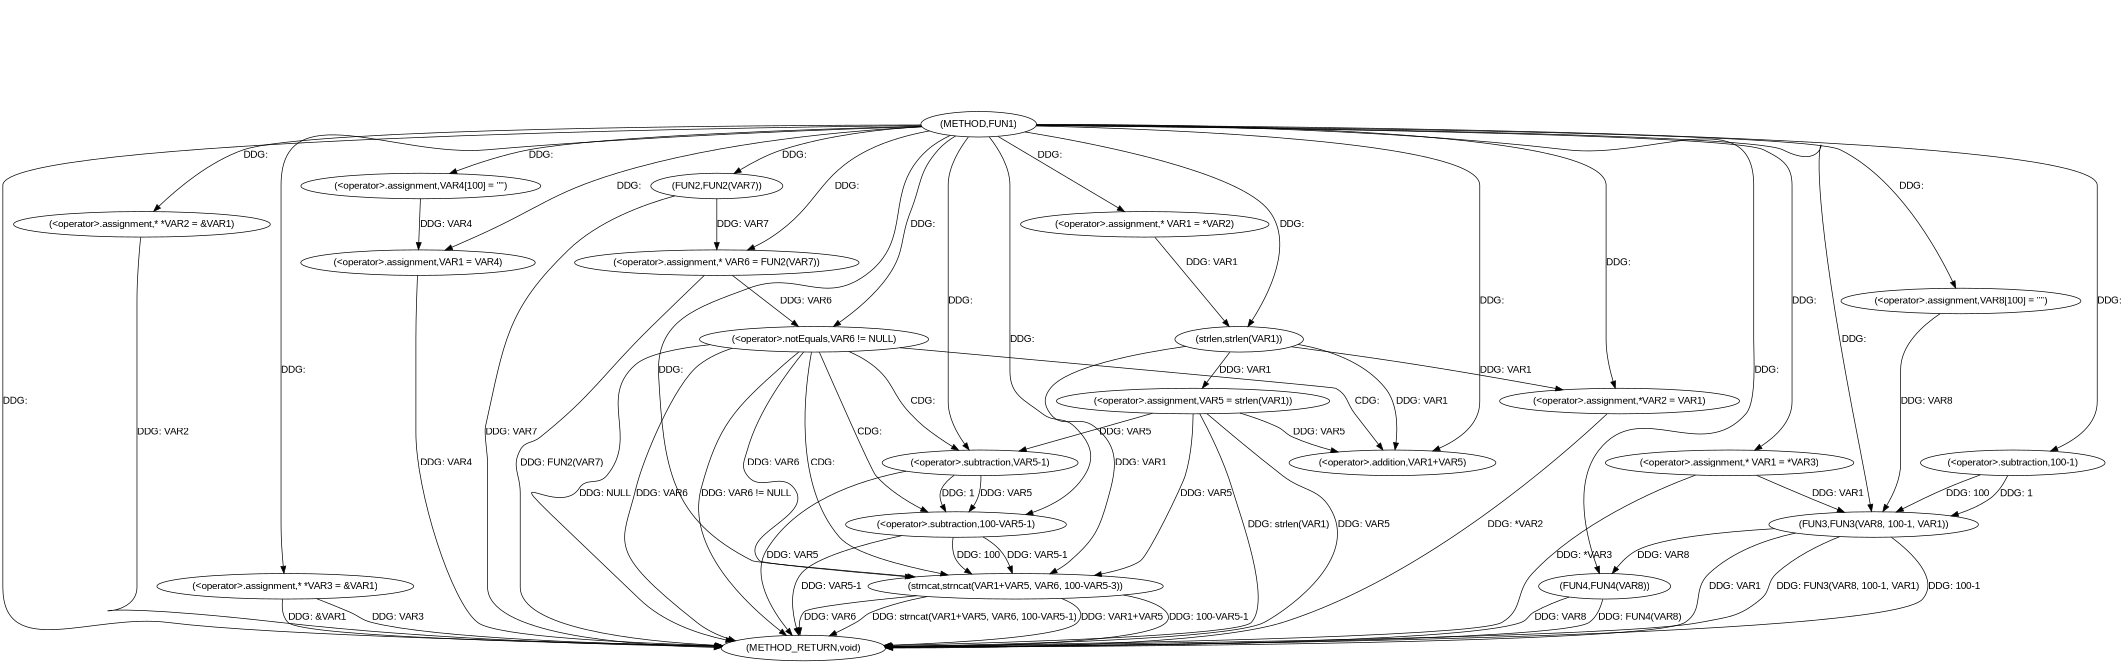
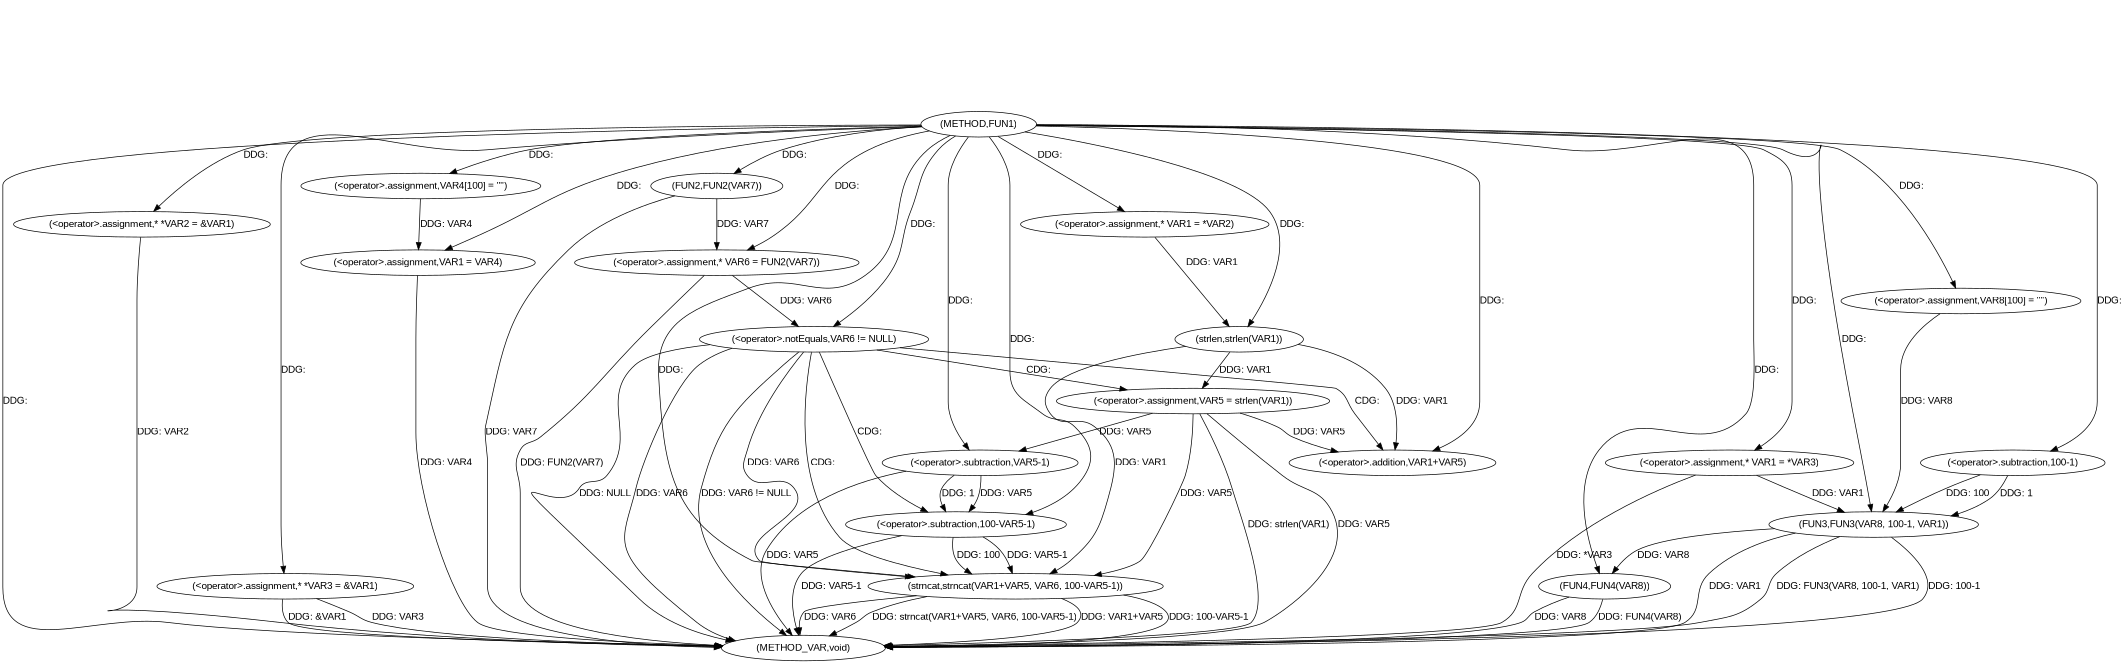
(899, 400) -> (998, 369)
(1620, 401) -> none
(1016, 586) -> (1016, 586)
(803, 648) -> (803, 648)
